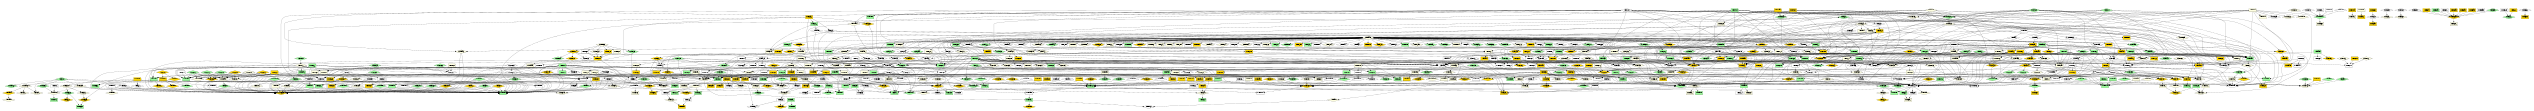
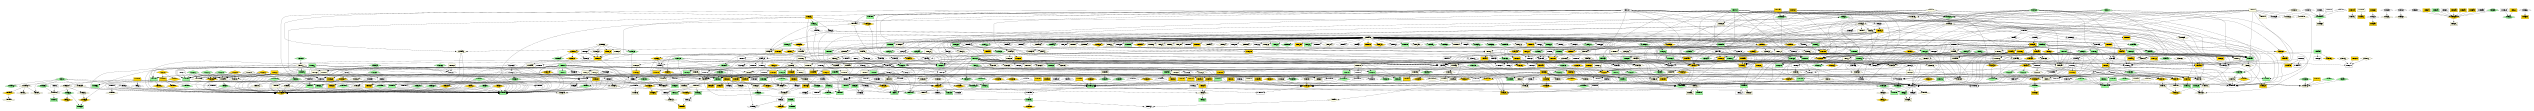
none -> (1231, 79)
